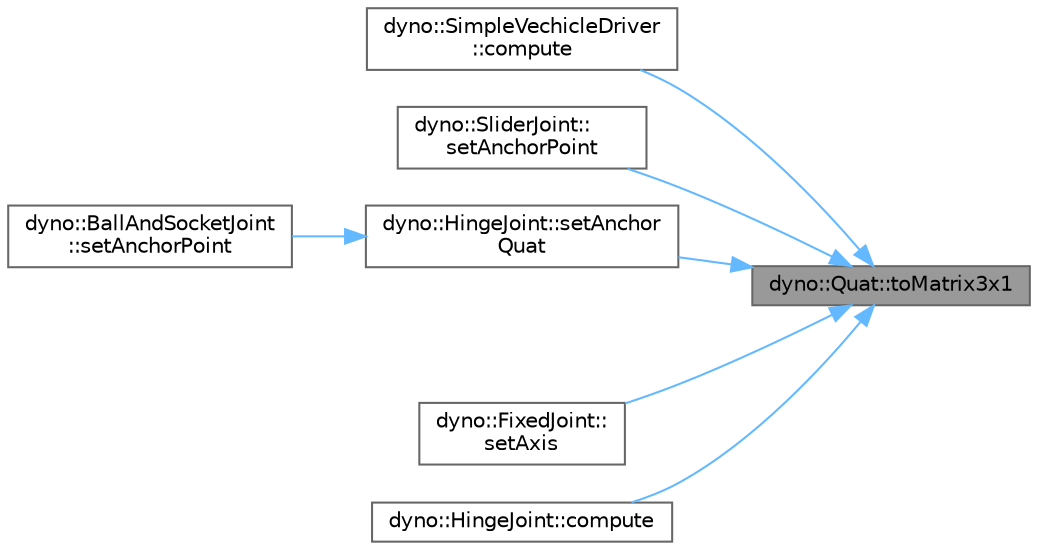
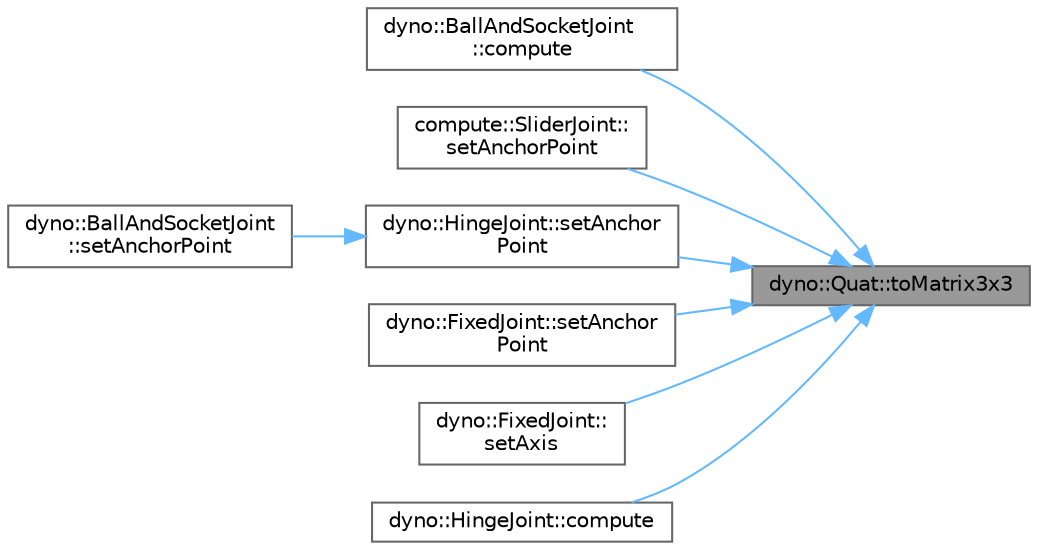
(522, 39) -> (522, 39)
(522, 138) -> (522, 138)
(522, 236) -> (522, 236)
(891, 286) -> (891, 286)
none -> (522, 335)
